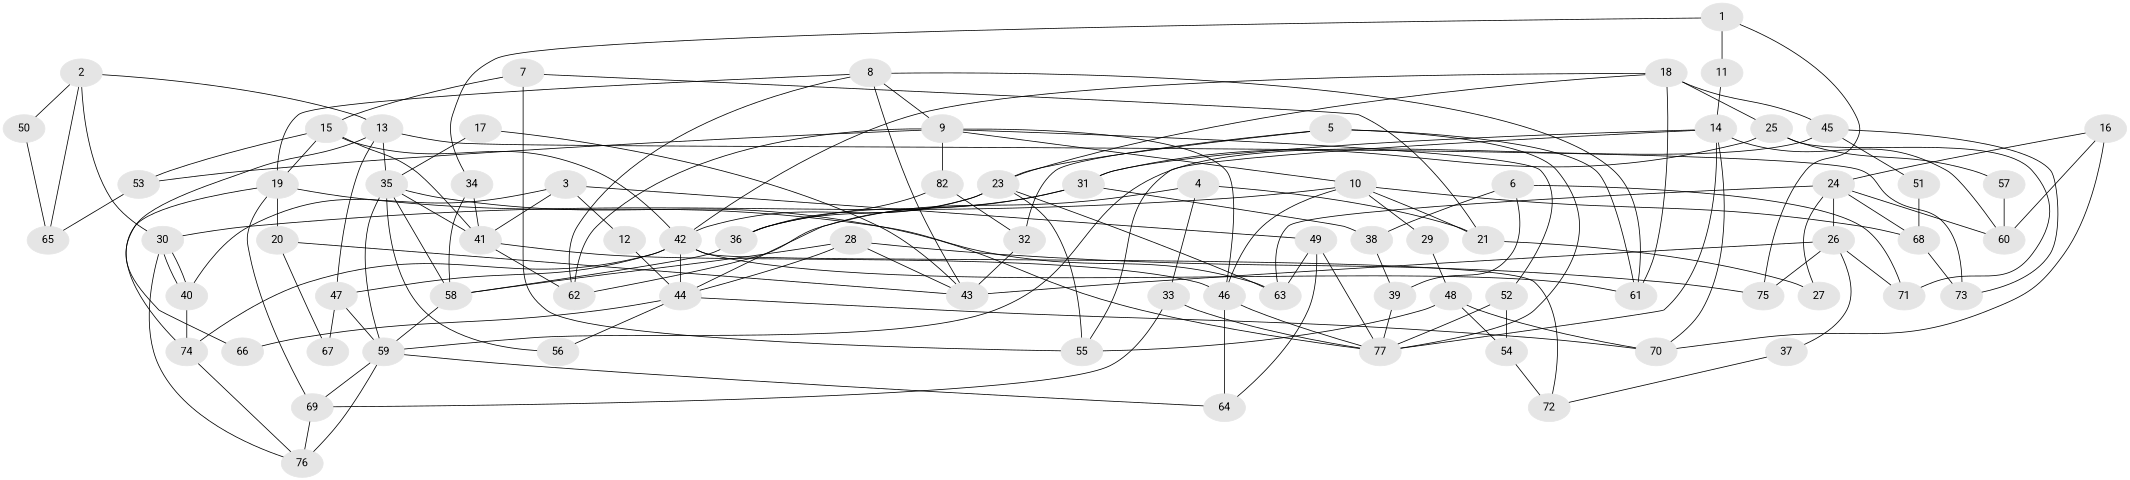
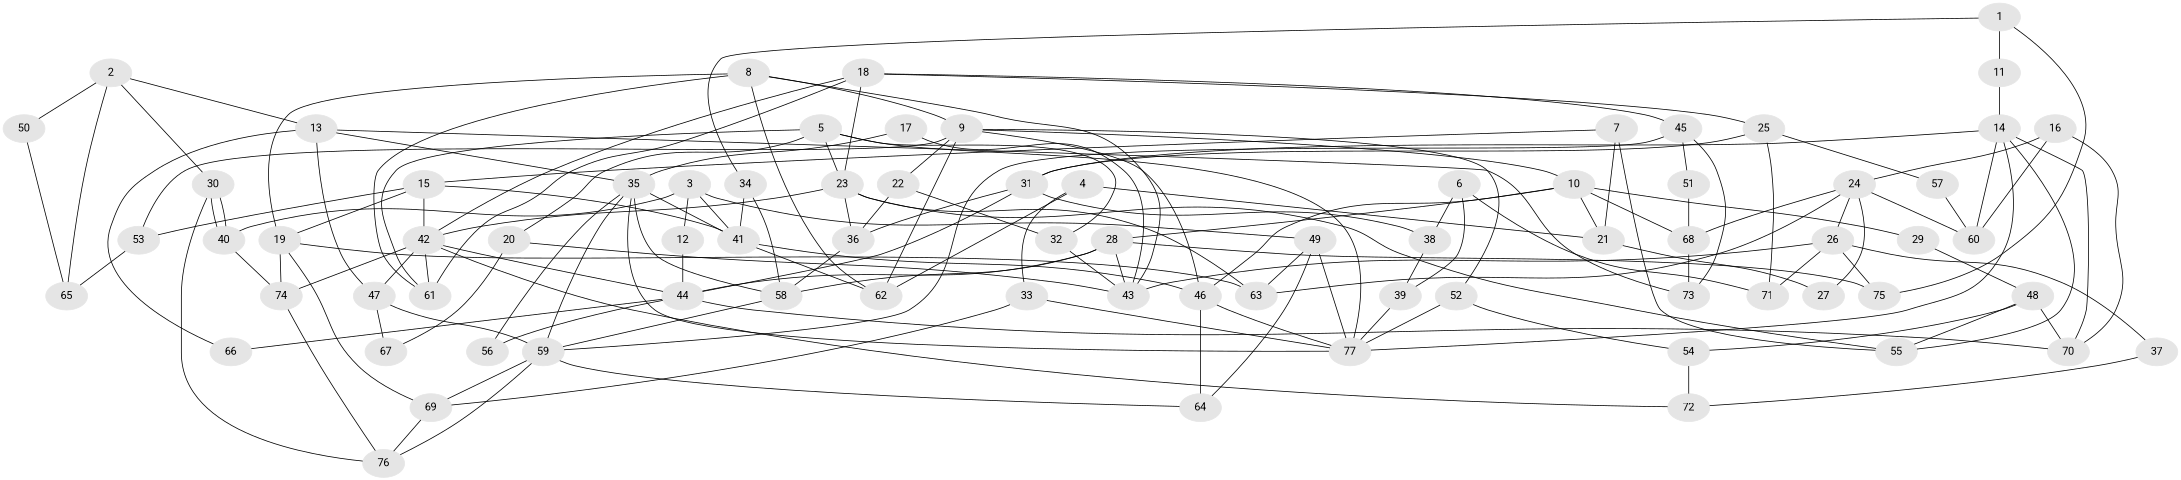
(942, 184) -> (898, 184)
(277, 209) -> (654, 155)
(470, 212) -> (1386, 211)
